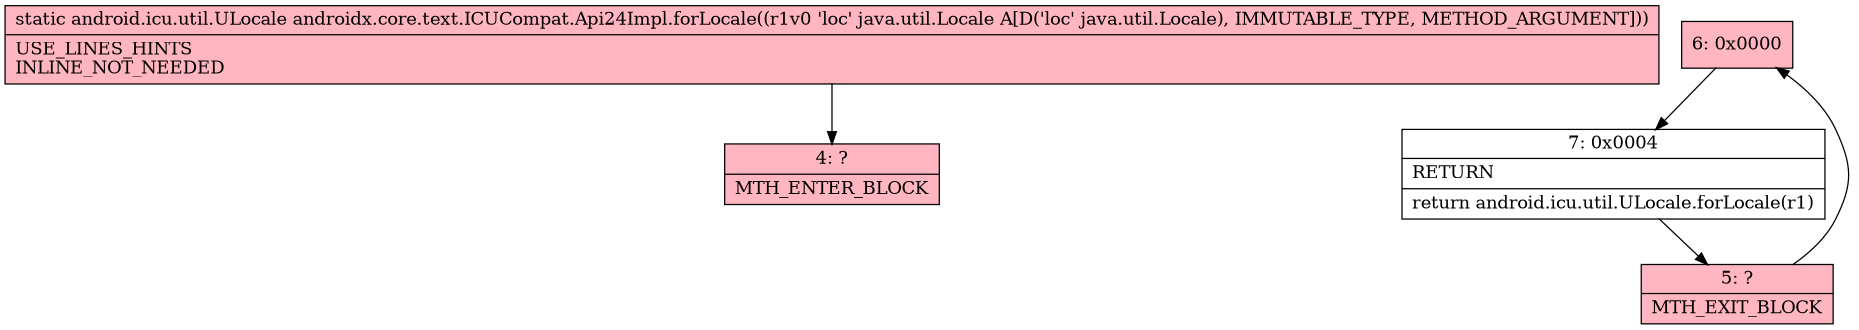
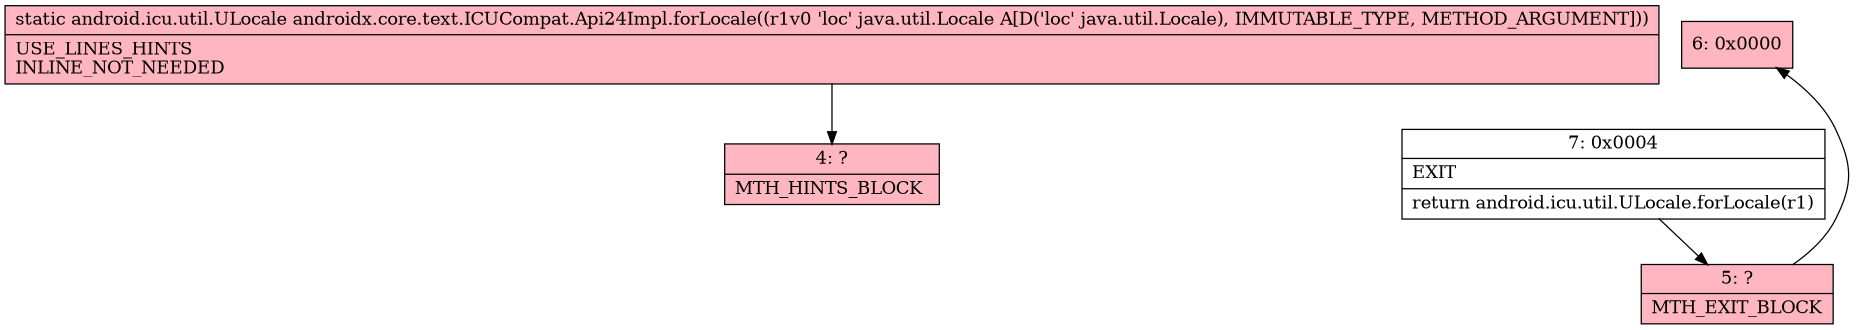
(1691, 94) -> none
(1453, 173) -> (1434, 173)
(832, 189) -> (829, 189)
